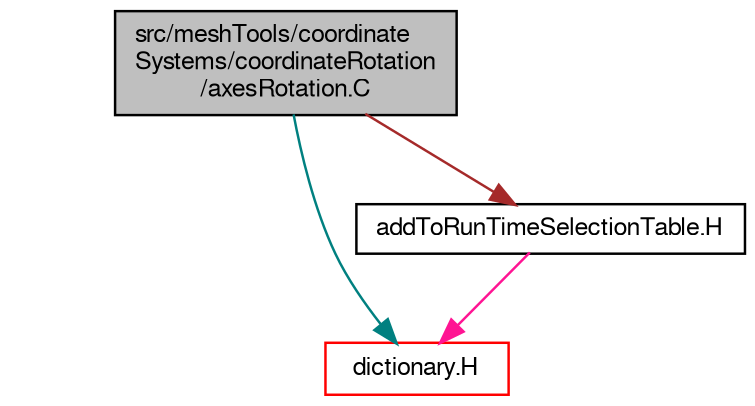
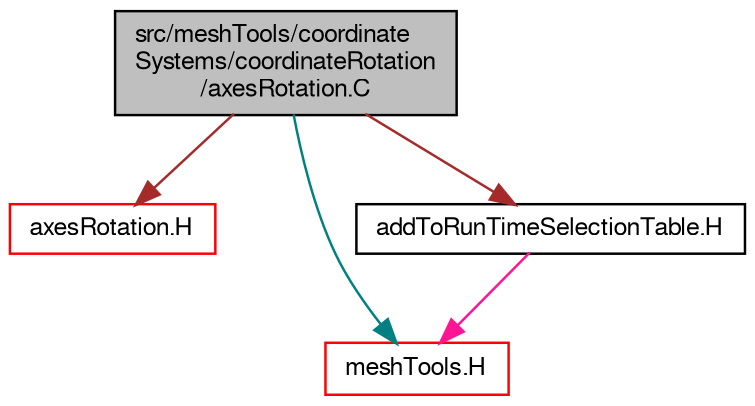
none -> (113, 229)
(417, 369) -> (417, 369)
